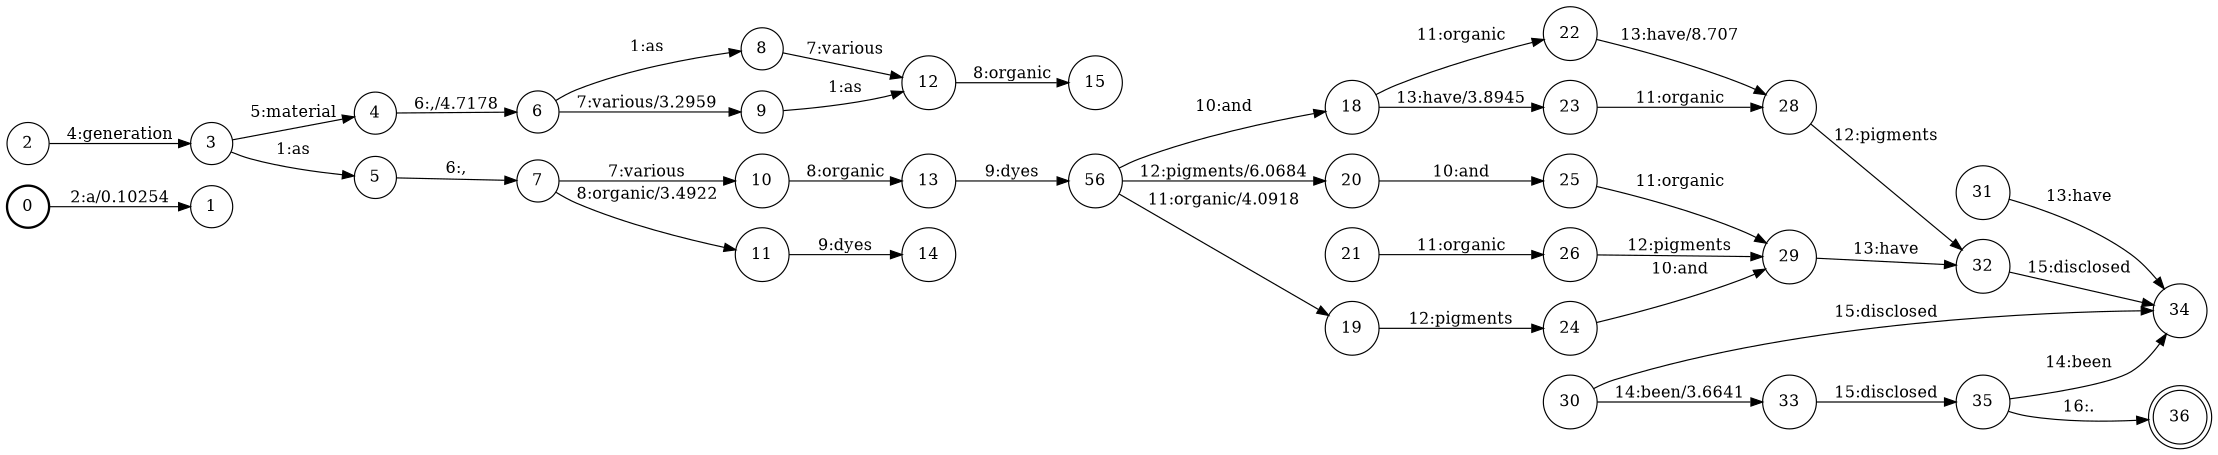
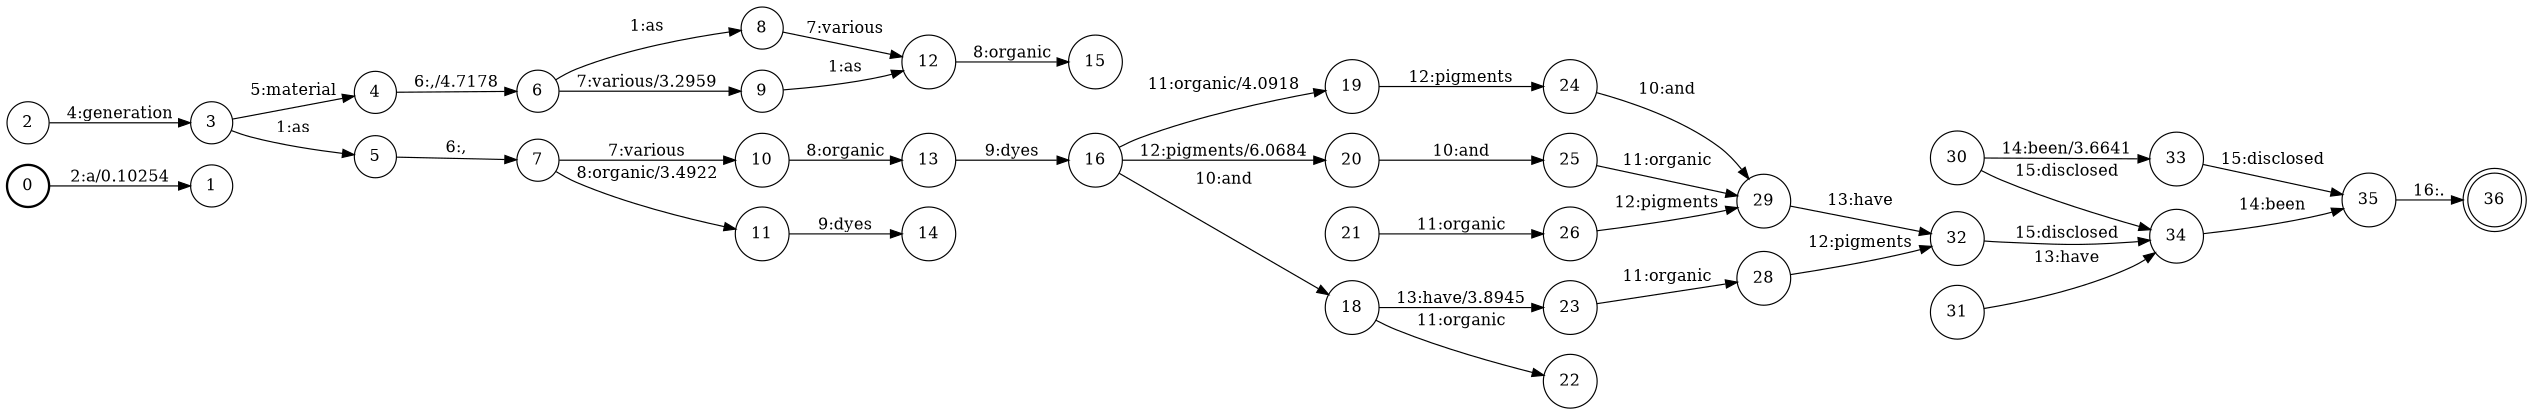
(1677, 61) -> none
(1095, 181) -> (1095, 160)
(2091, 385) -> (2268, 225)
